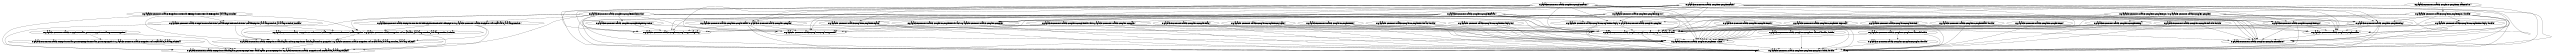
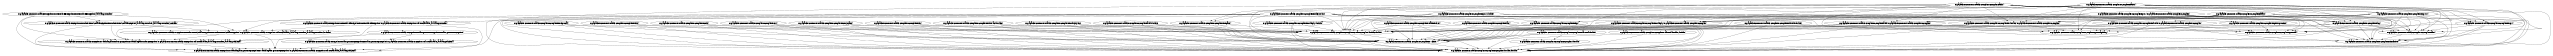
(2443, 8) -> (1412, 32)
